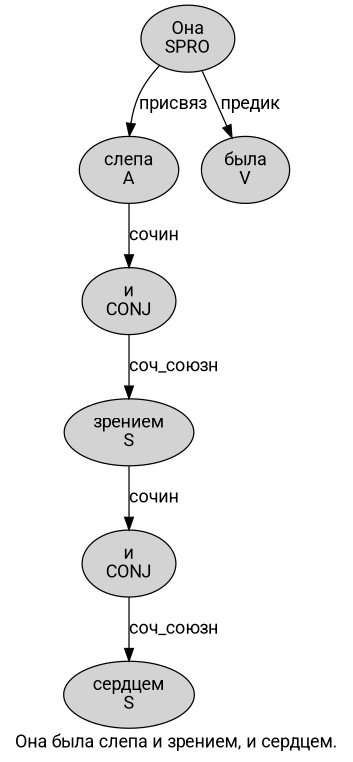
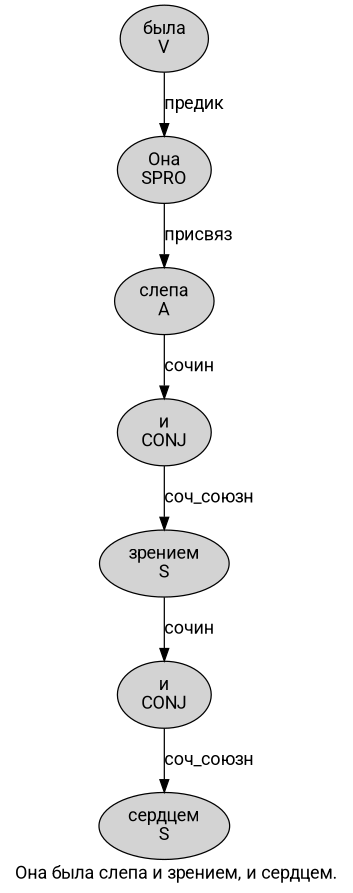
(215, 99) -> (164, 98)
